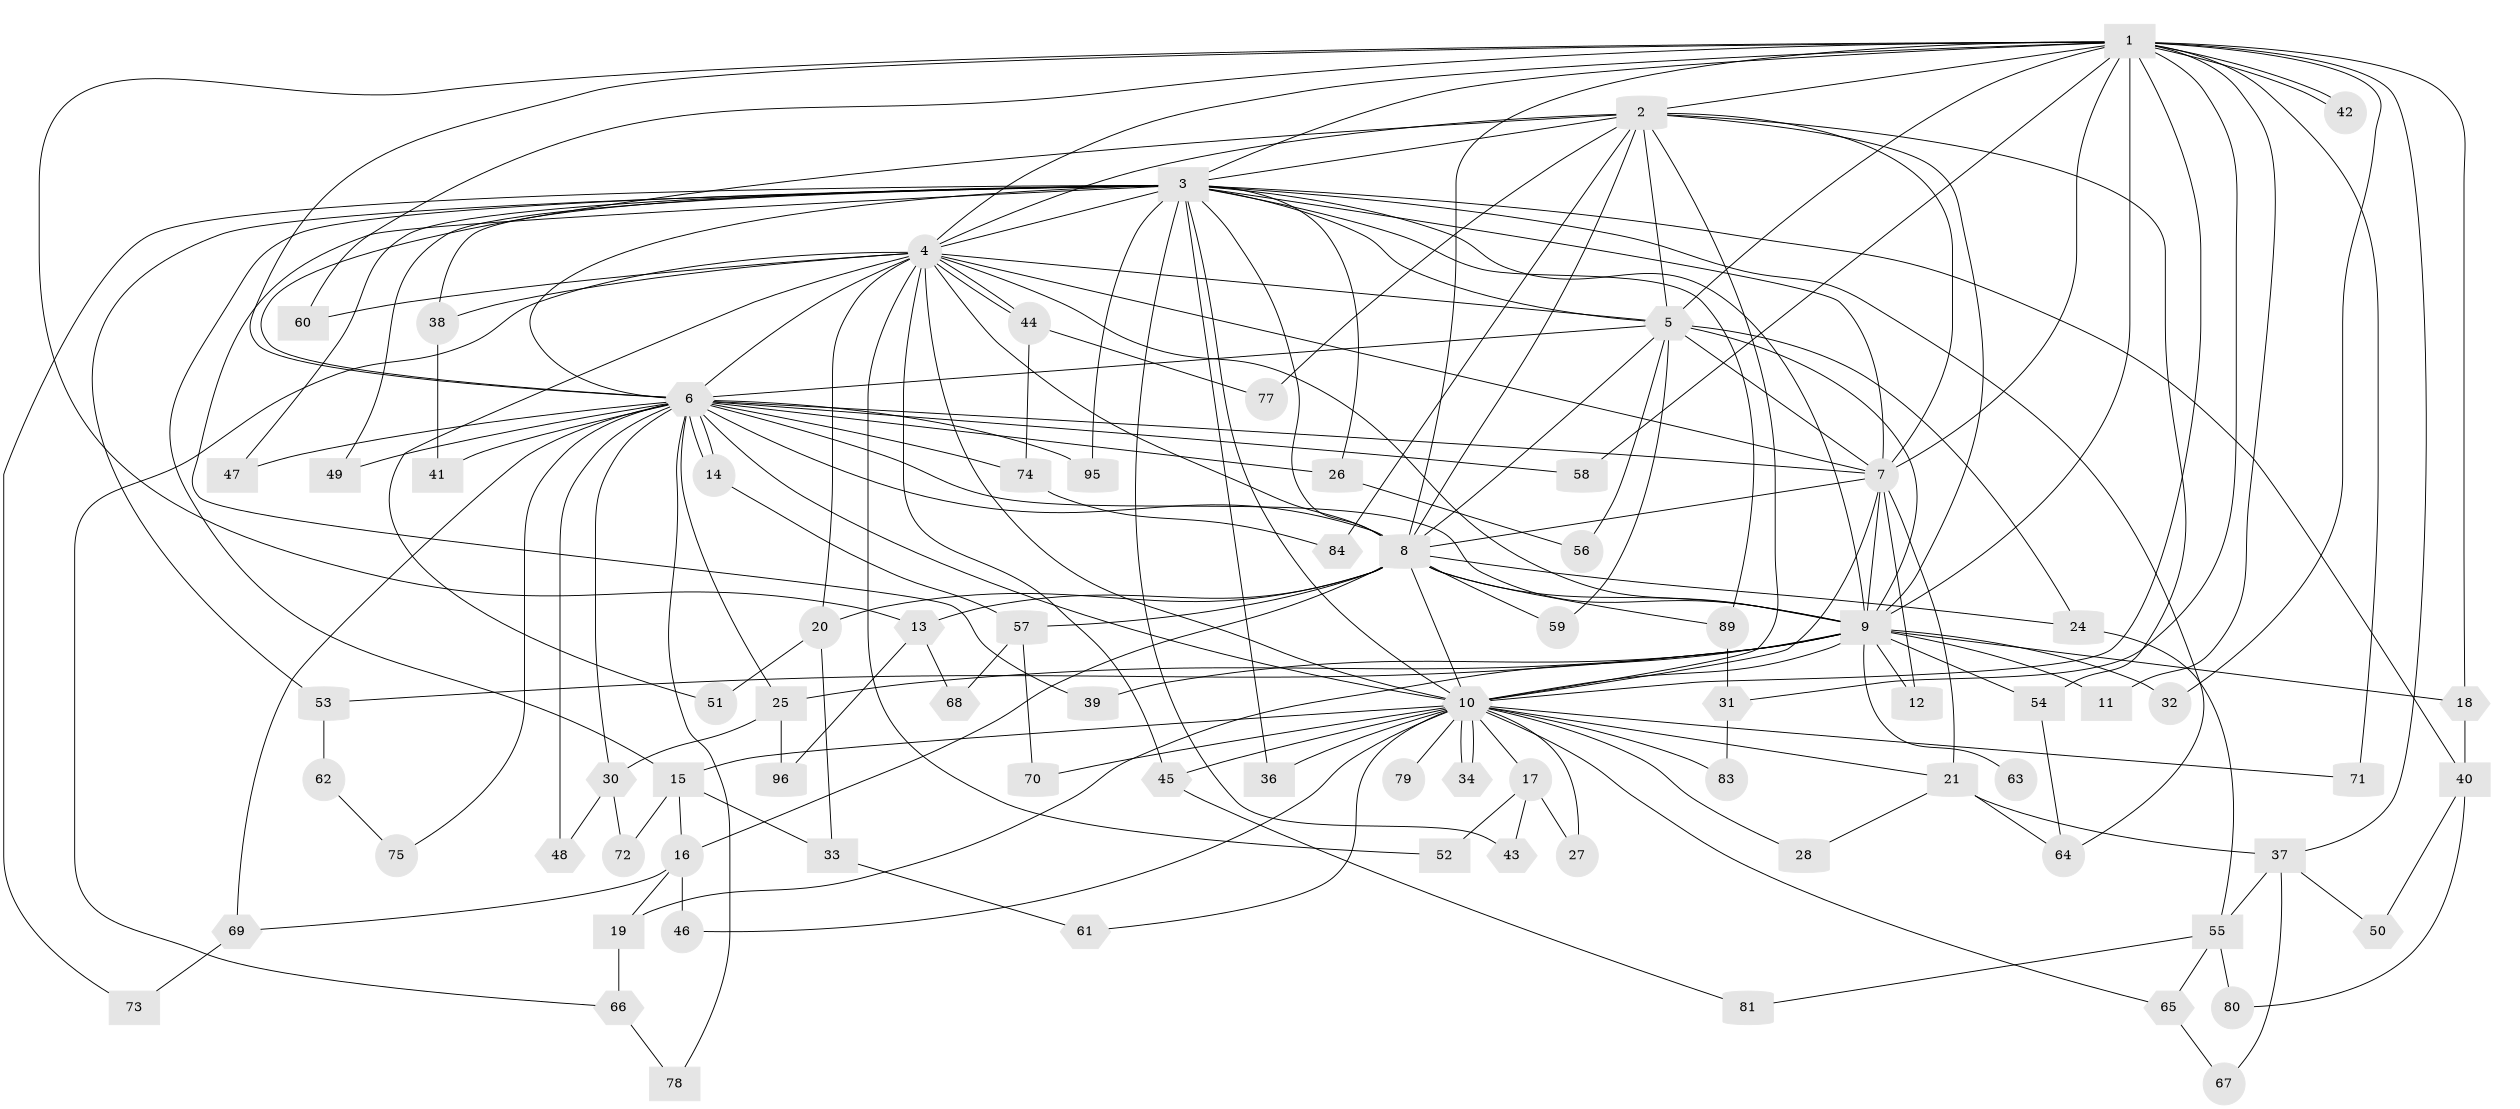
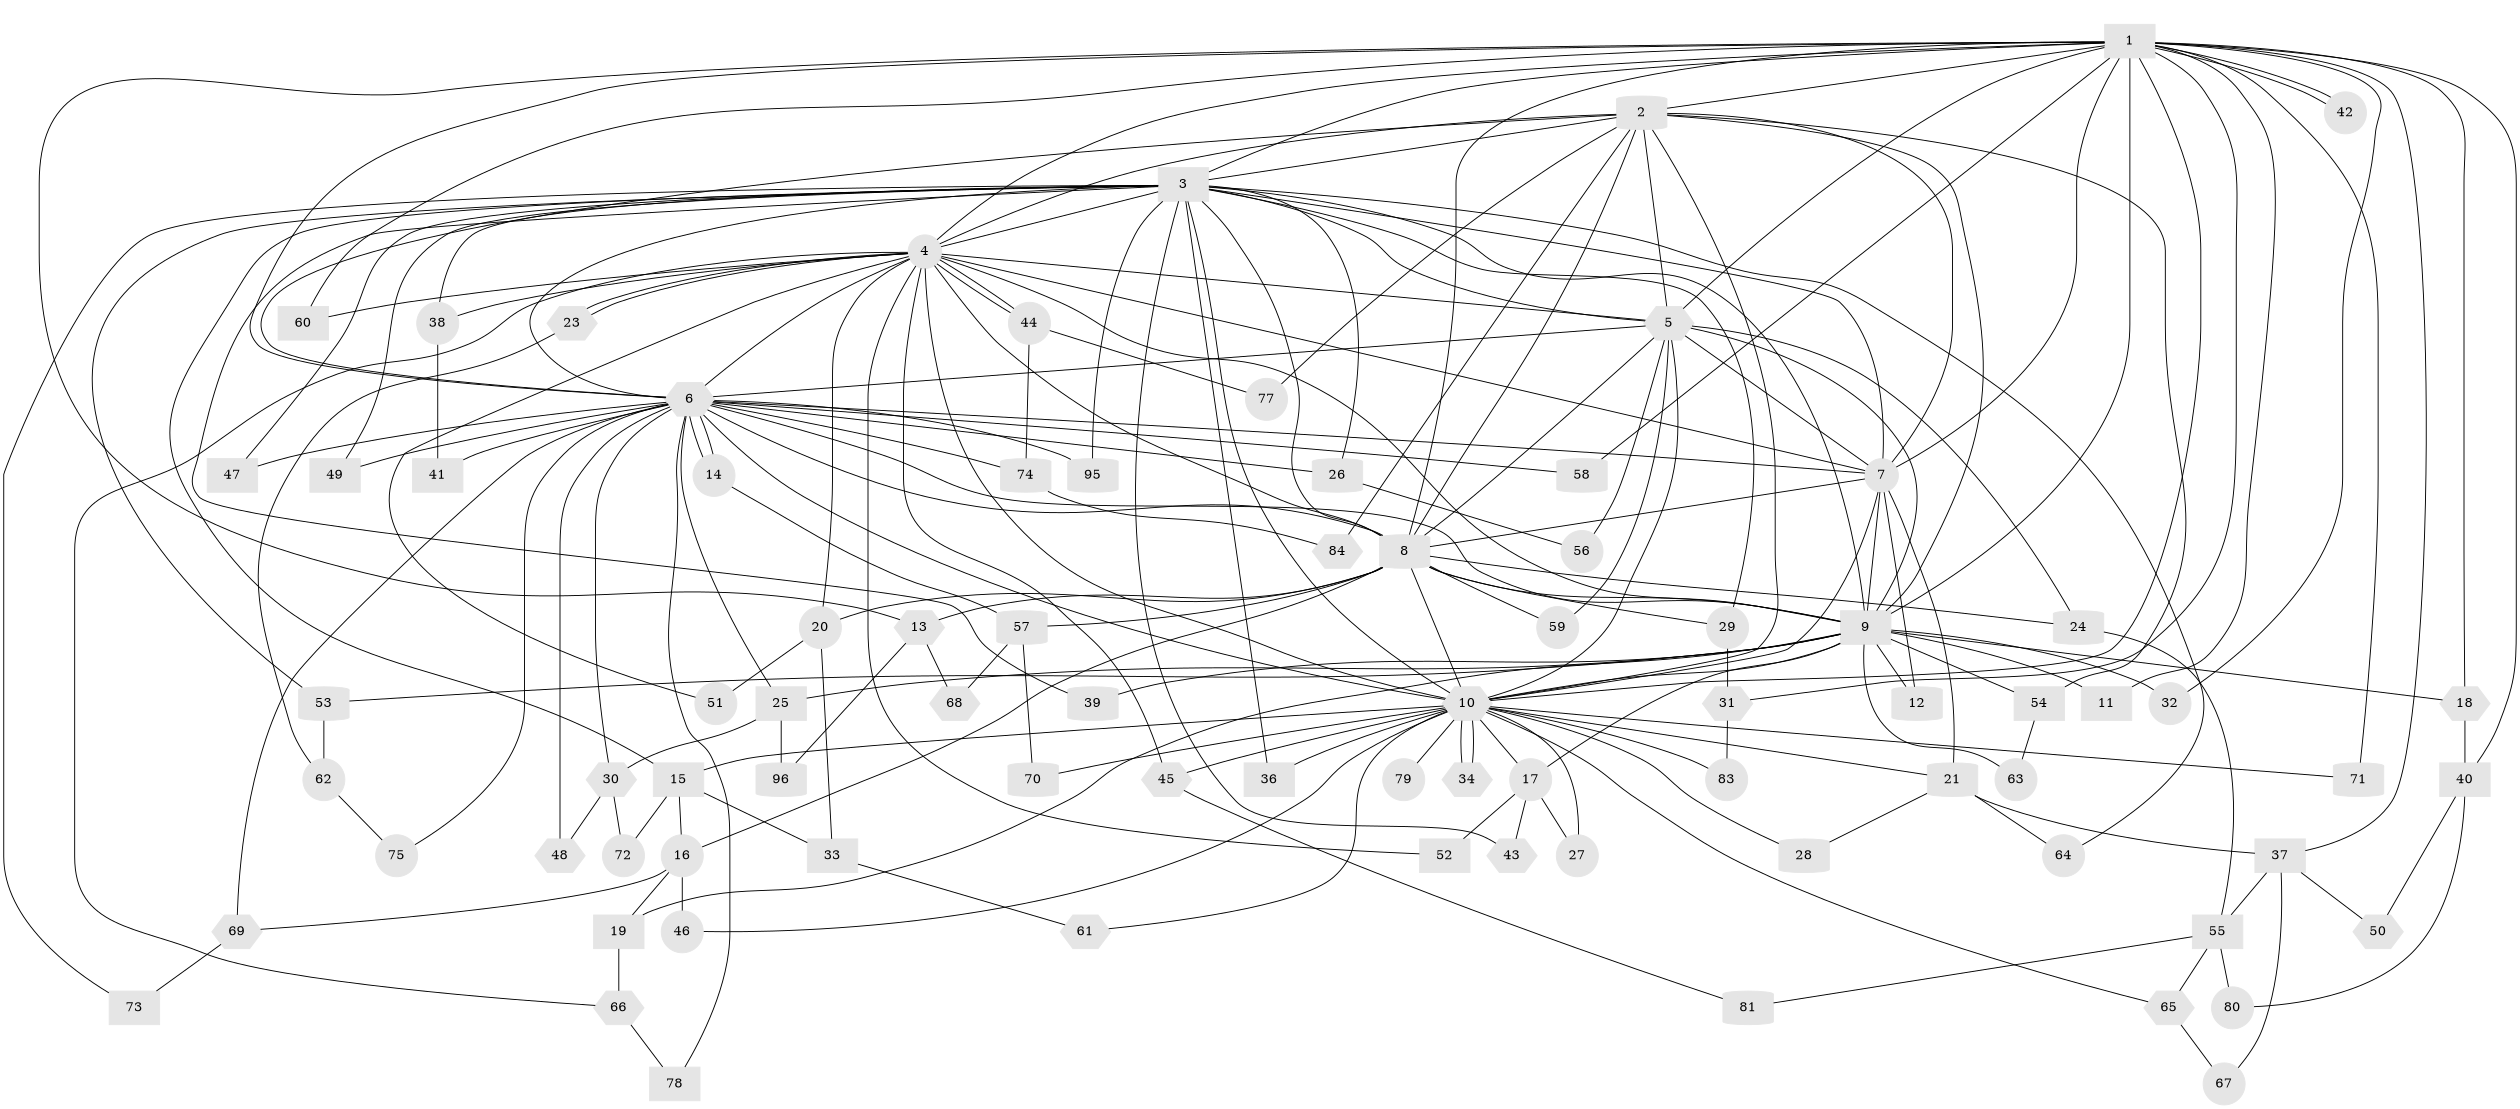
(1938, 272) -> (2516, 264)
none -> (572, 323)
none -> (1643, 555)
(1728, 628) -> (1728, 628)
none -> (1671, 692)
(2051, 778) -> (2028, 740)
